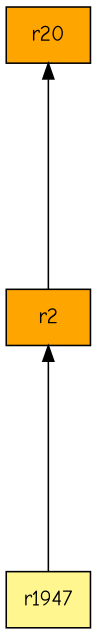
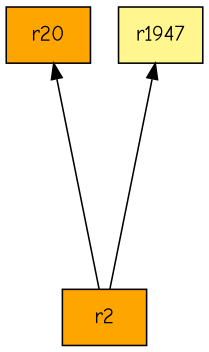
(48, 466) -> (131, 184)
